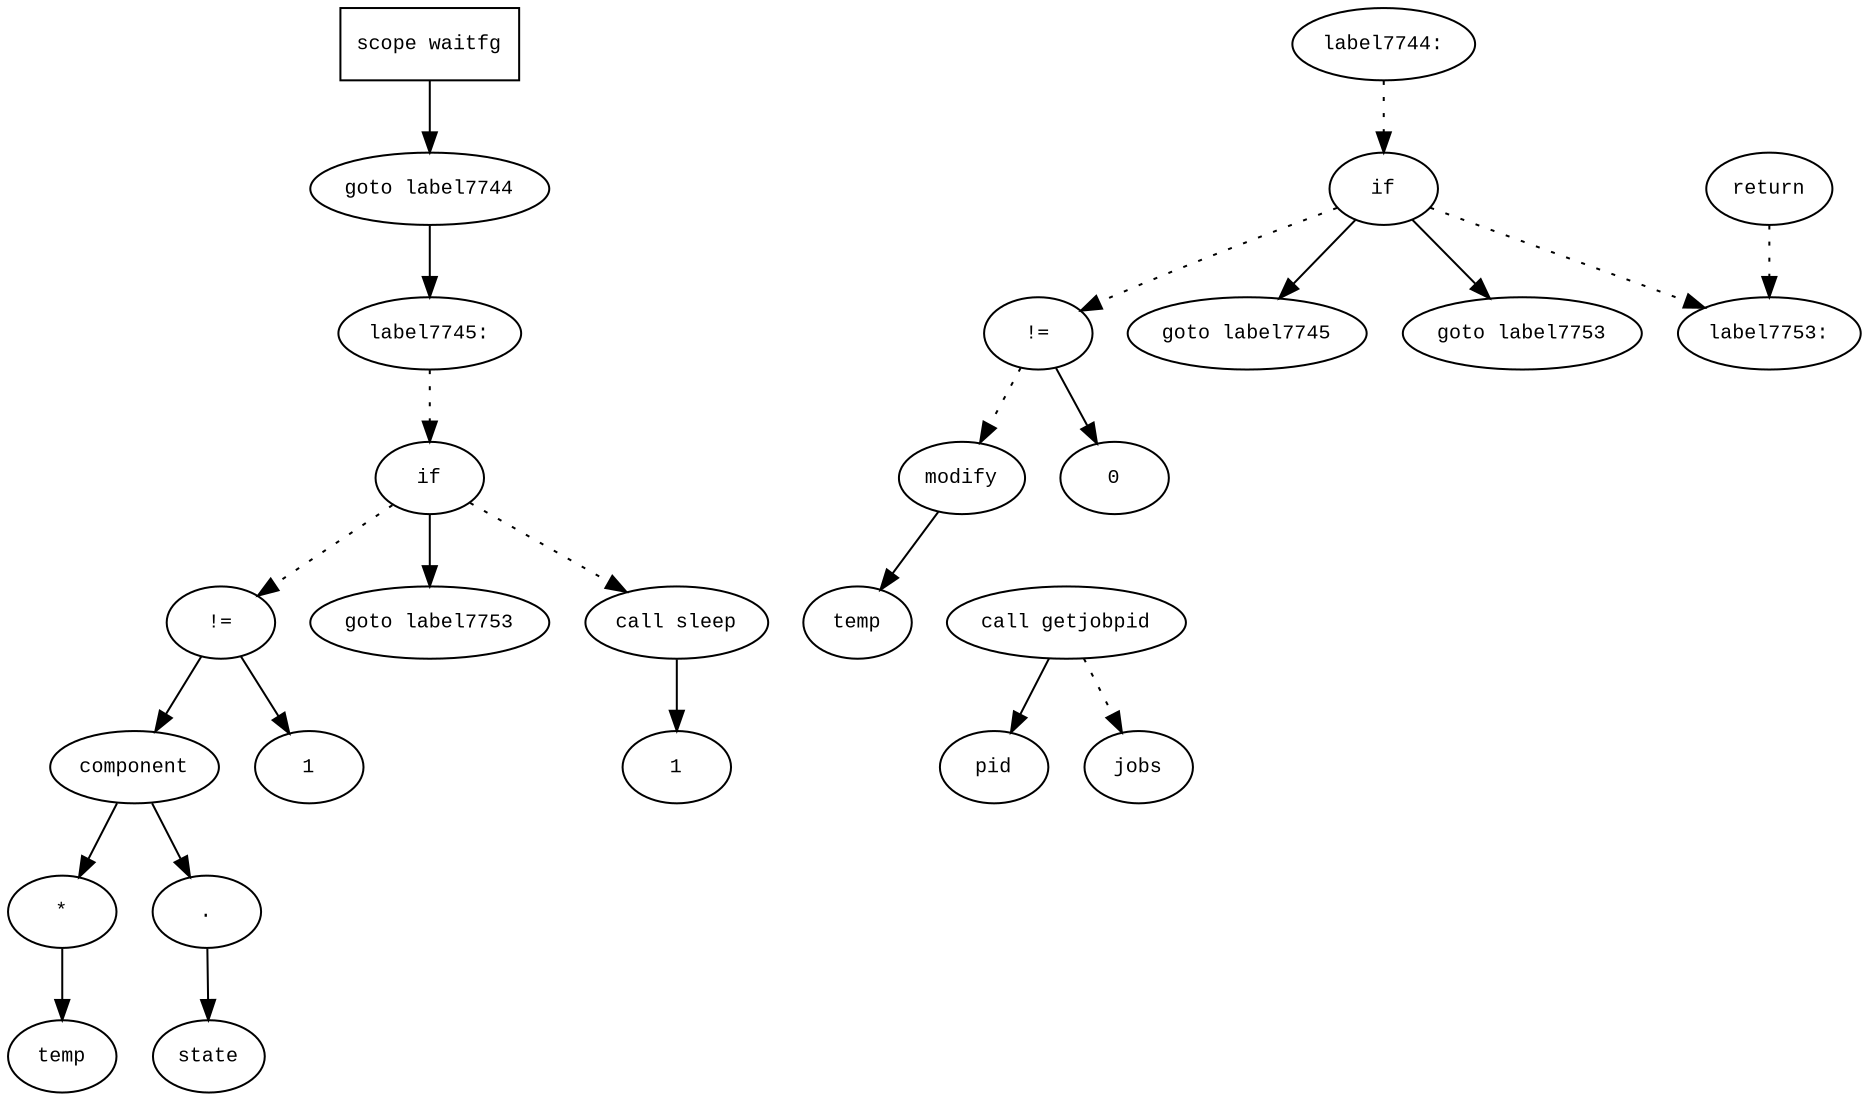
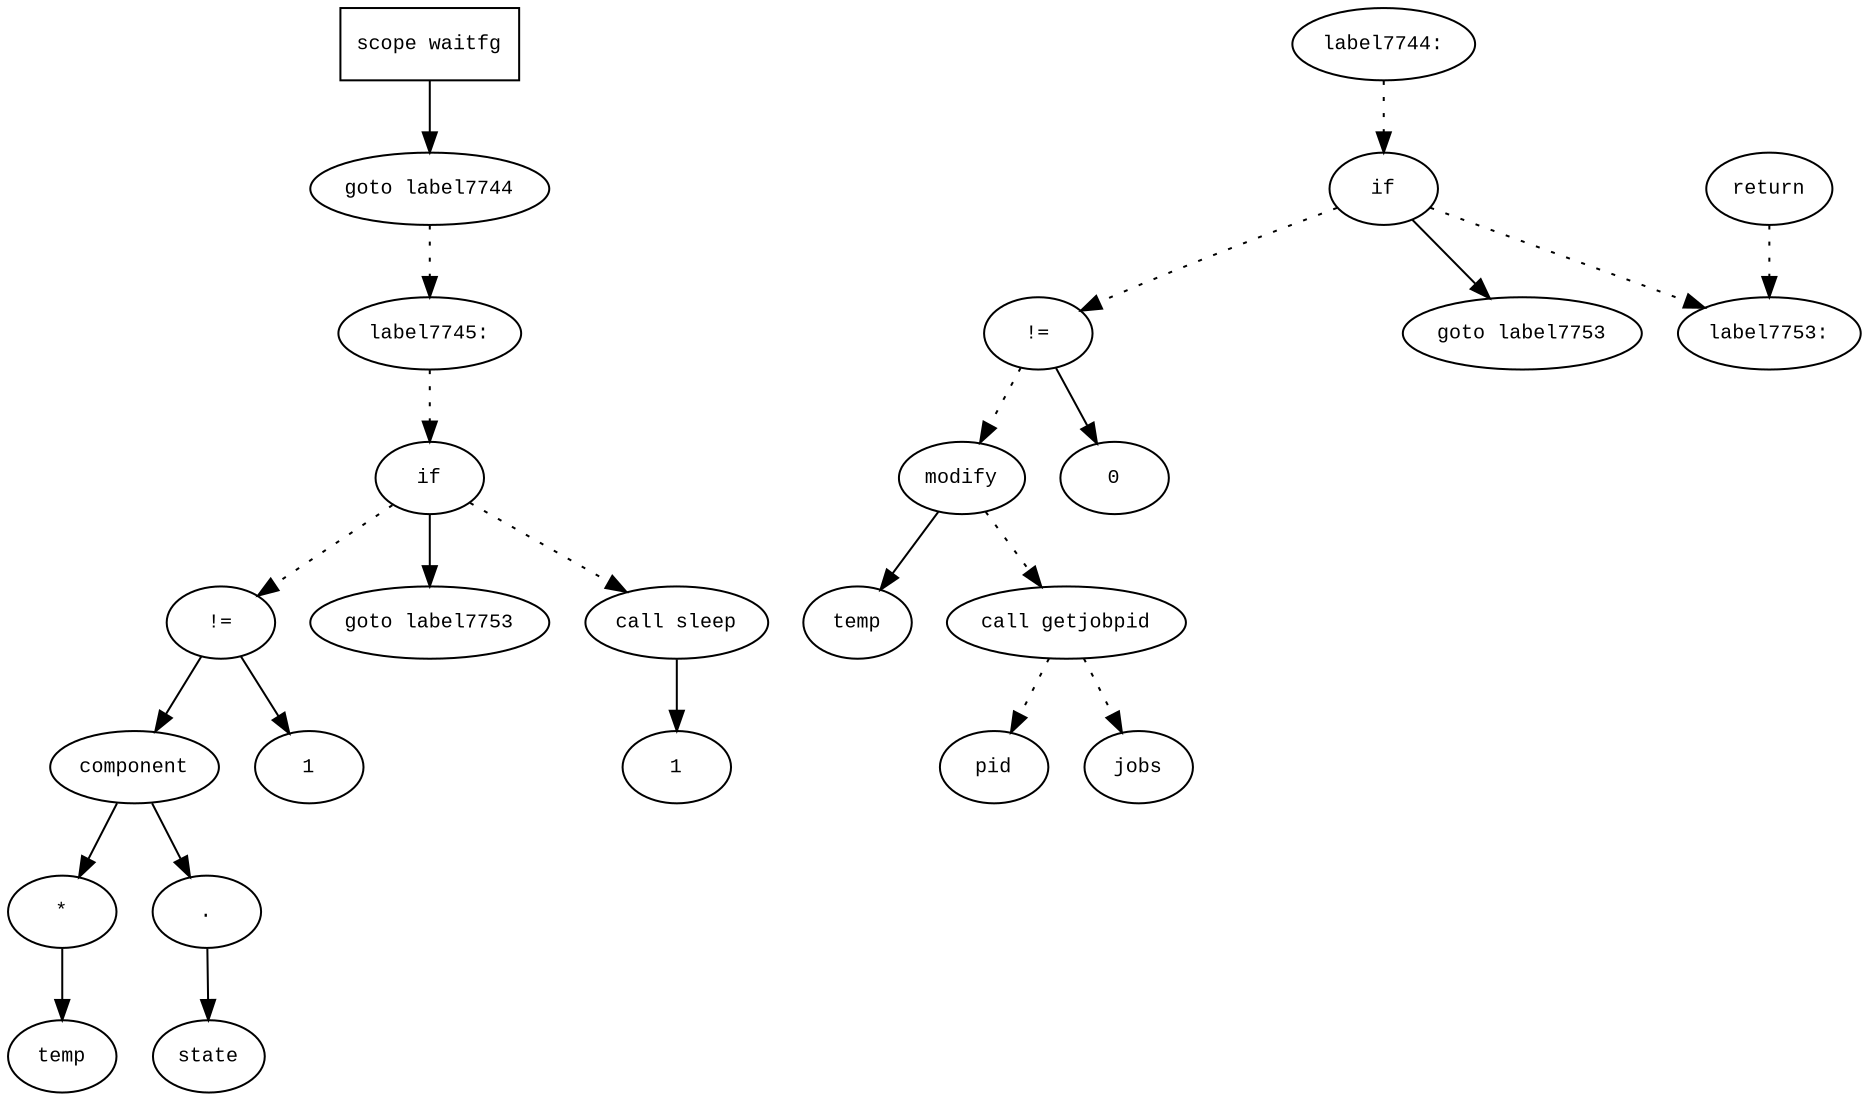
(430, 251) -> (430, 251)
(1247, 333) -> none
none -> (1007, 541)
(1035, 686) -> (1035, 686)
